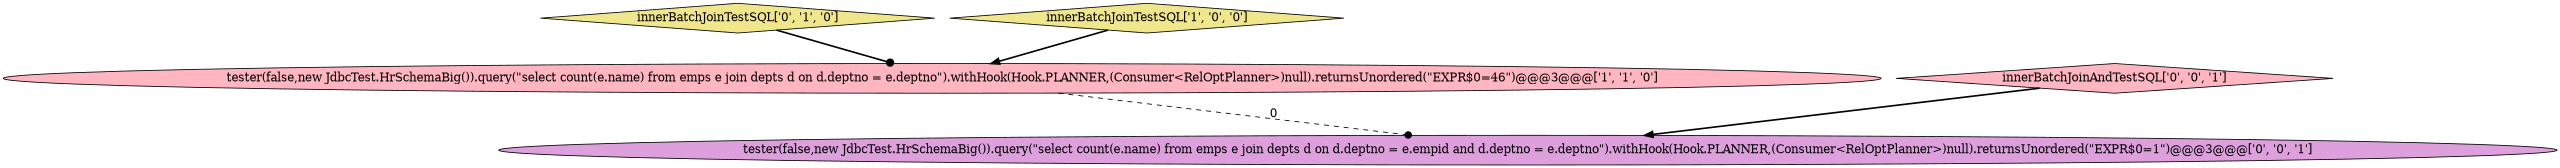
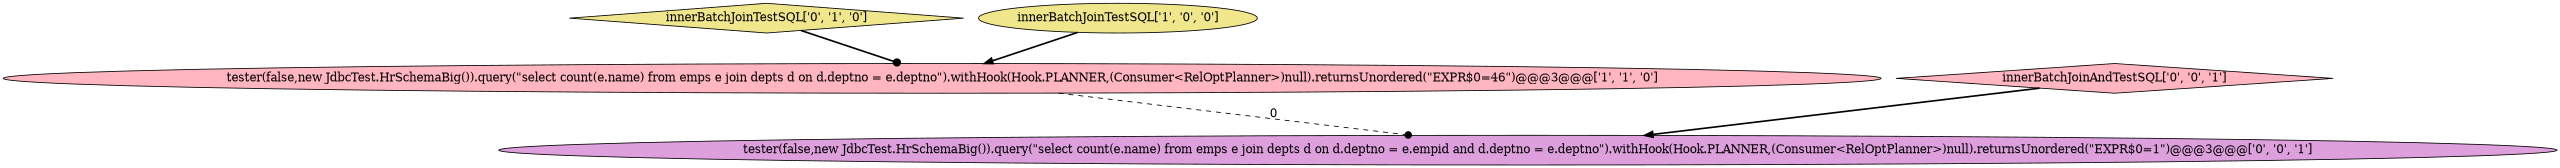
(1147, 18) -> (1118, 18)
